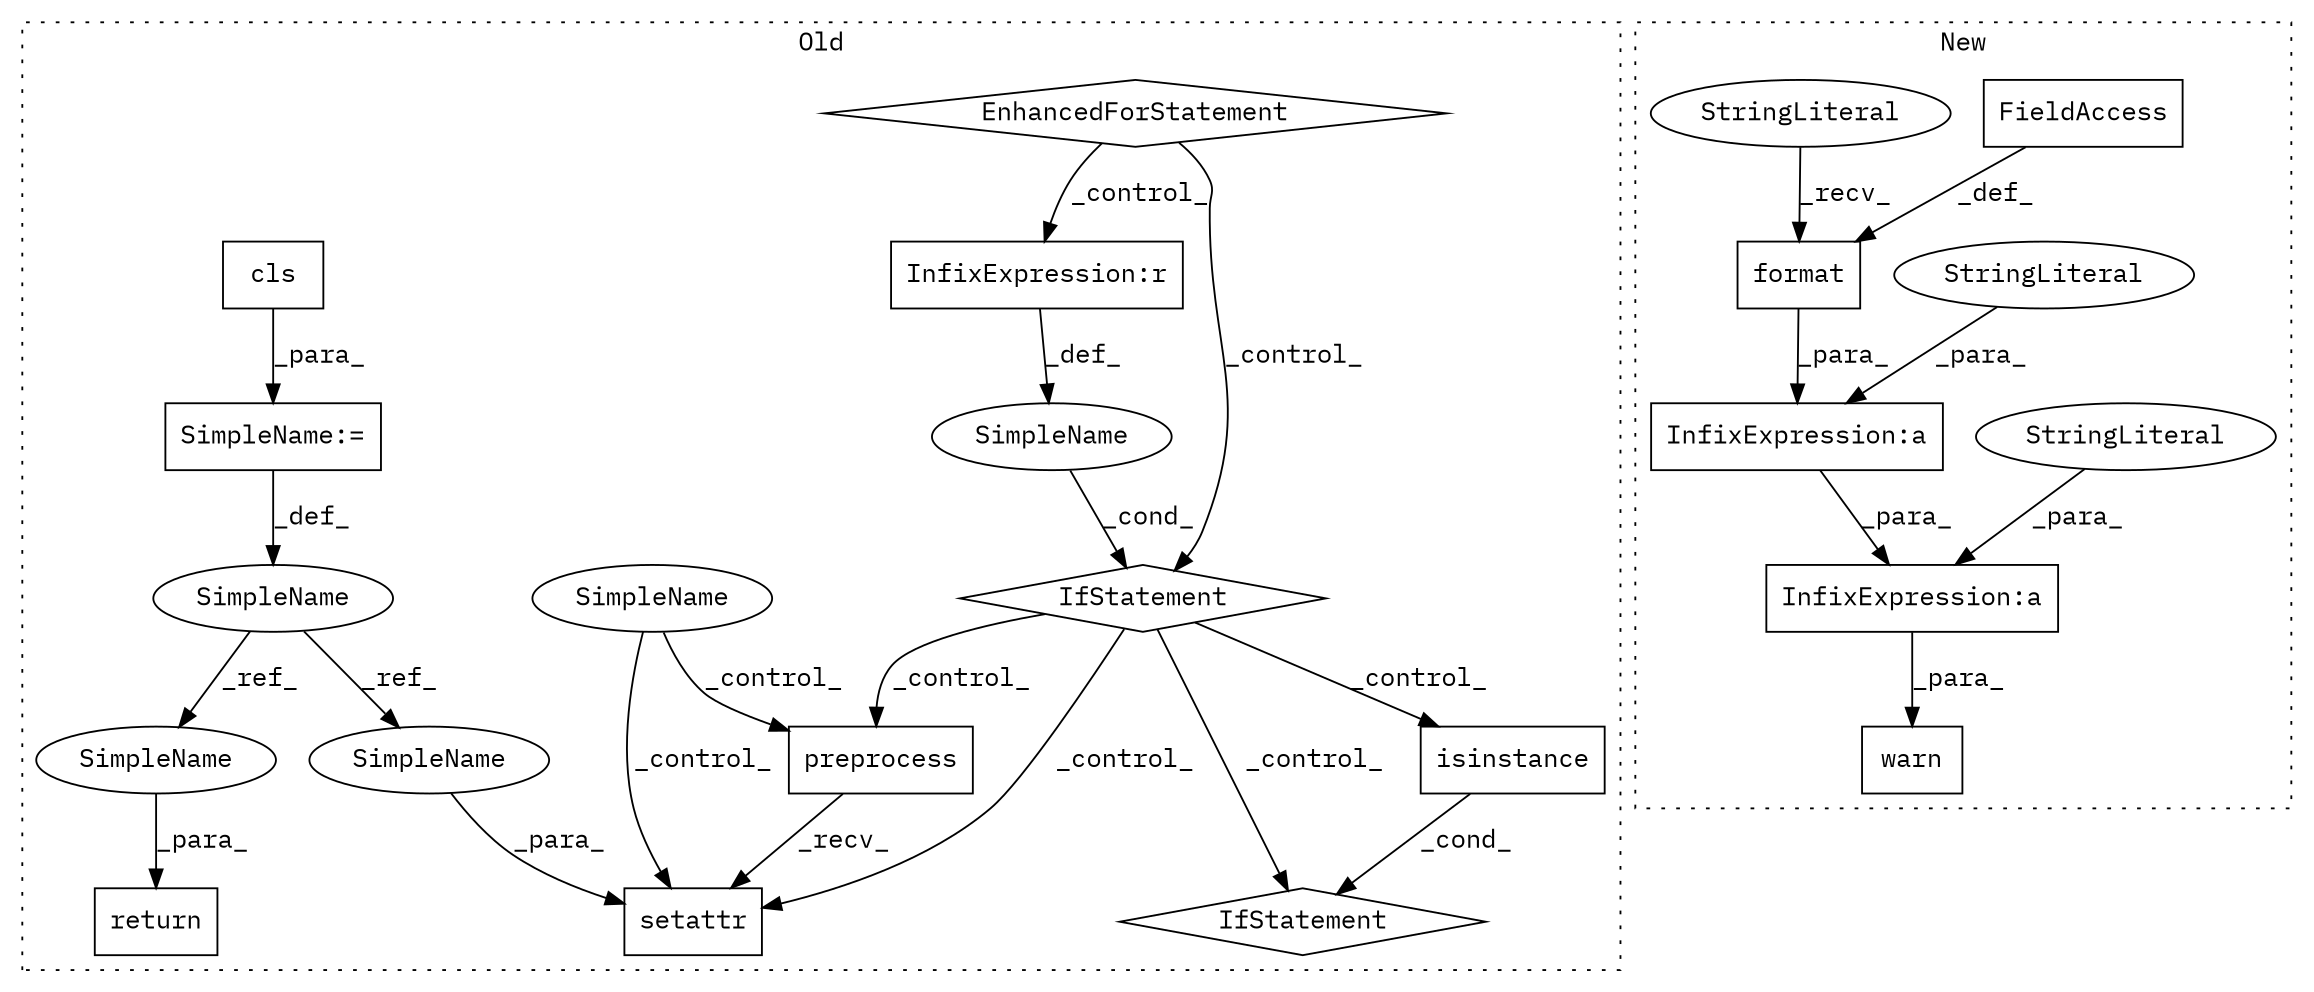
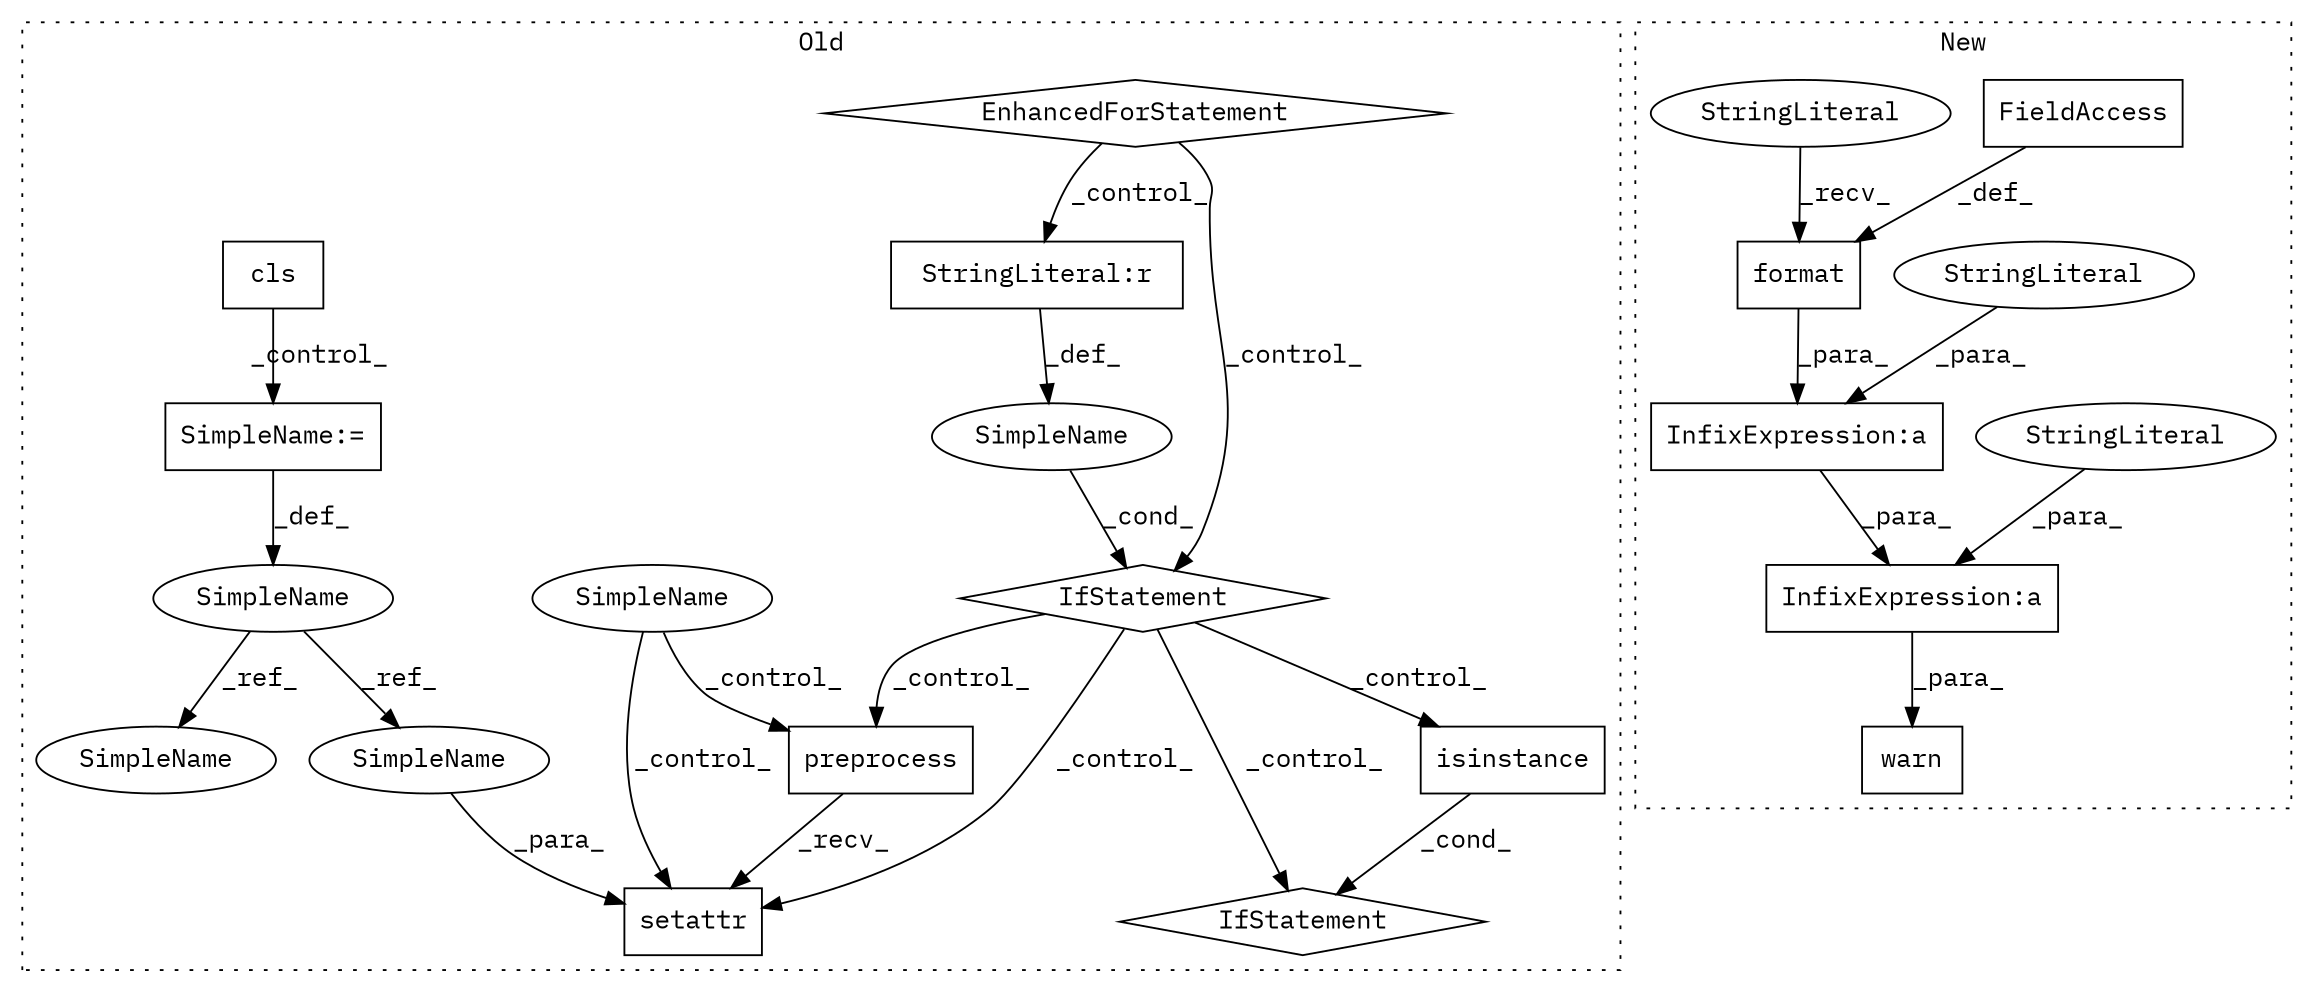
(1037, 275) -> (1037, 275)
(320, 356) -> (320, 356)
(156, 922) -> none
